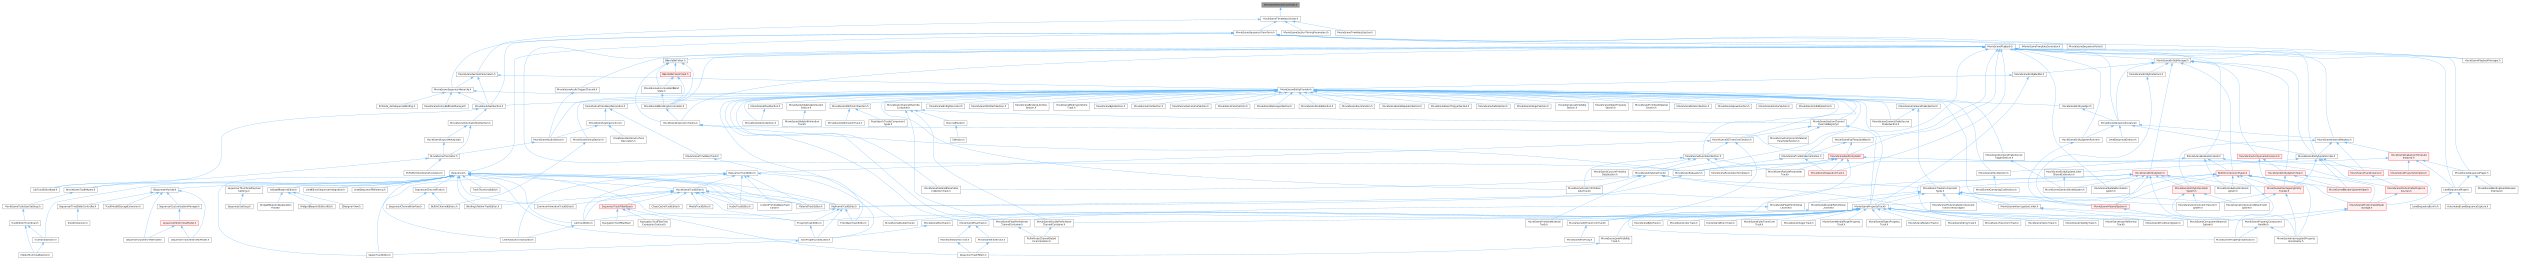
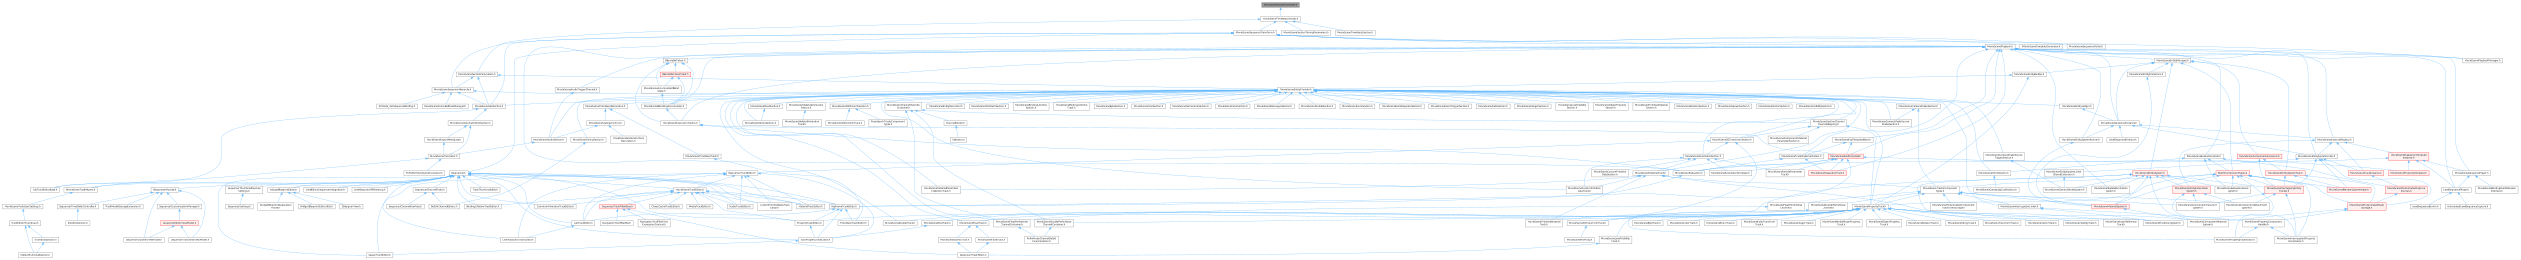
(2287, 70) -> none
(158, 185) -> none
